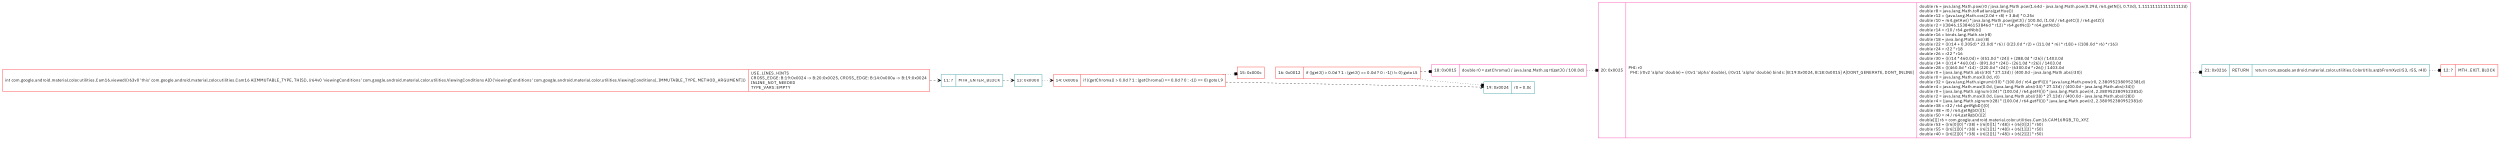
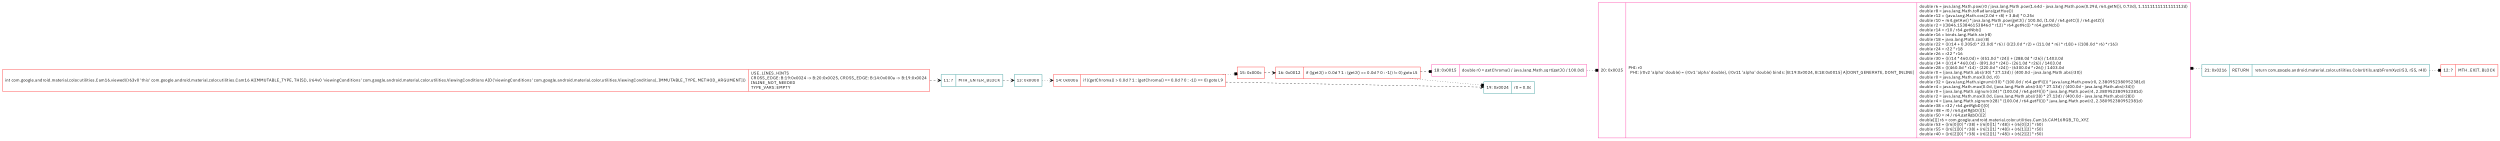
(2195, 72) -> (2198, 68)
none -> (1268, 73)
